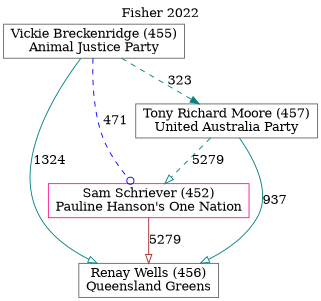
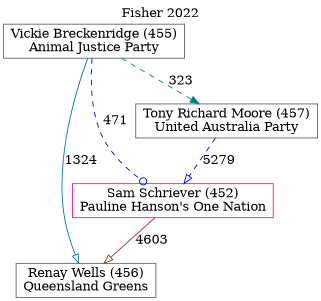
(191, 157) -> (202, 157)
(261, 208) -> none
(165, 241) -> (152, 241)
